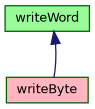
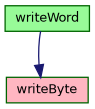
(56, 61) -> (39, 48)
